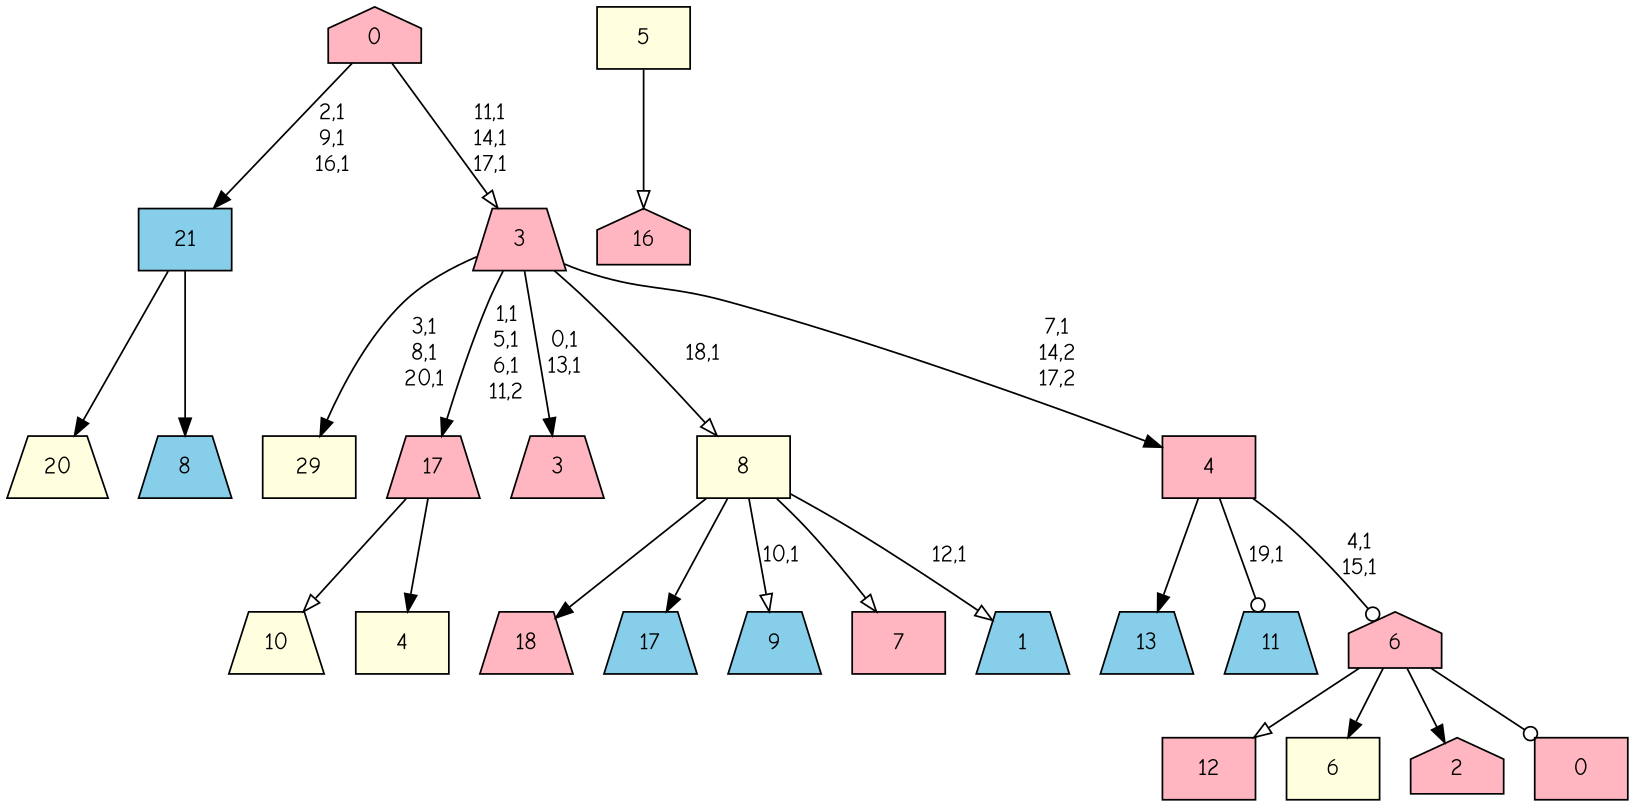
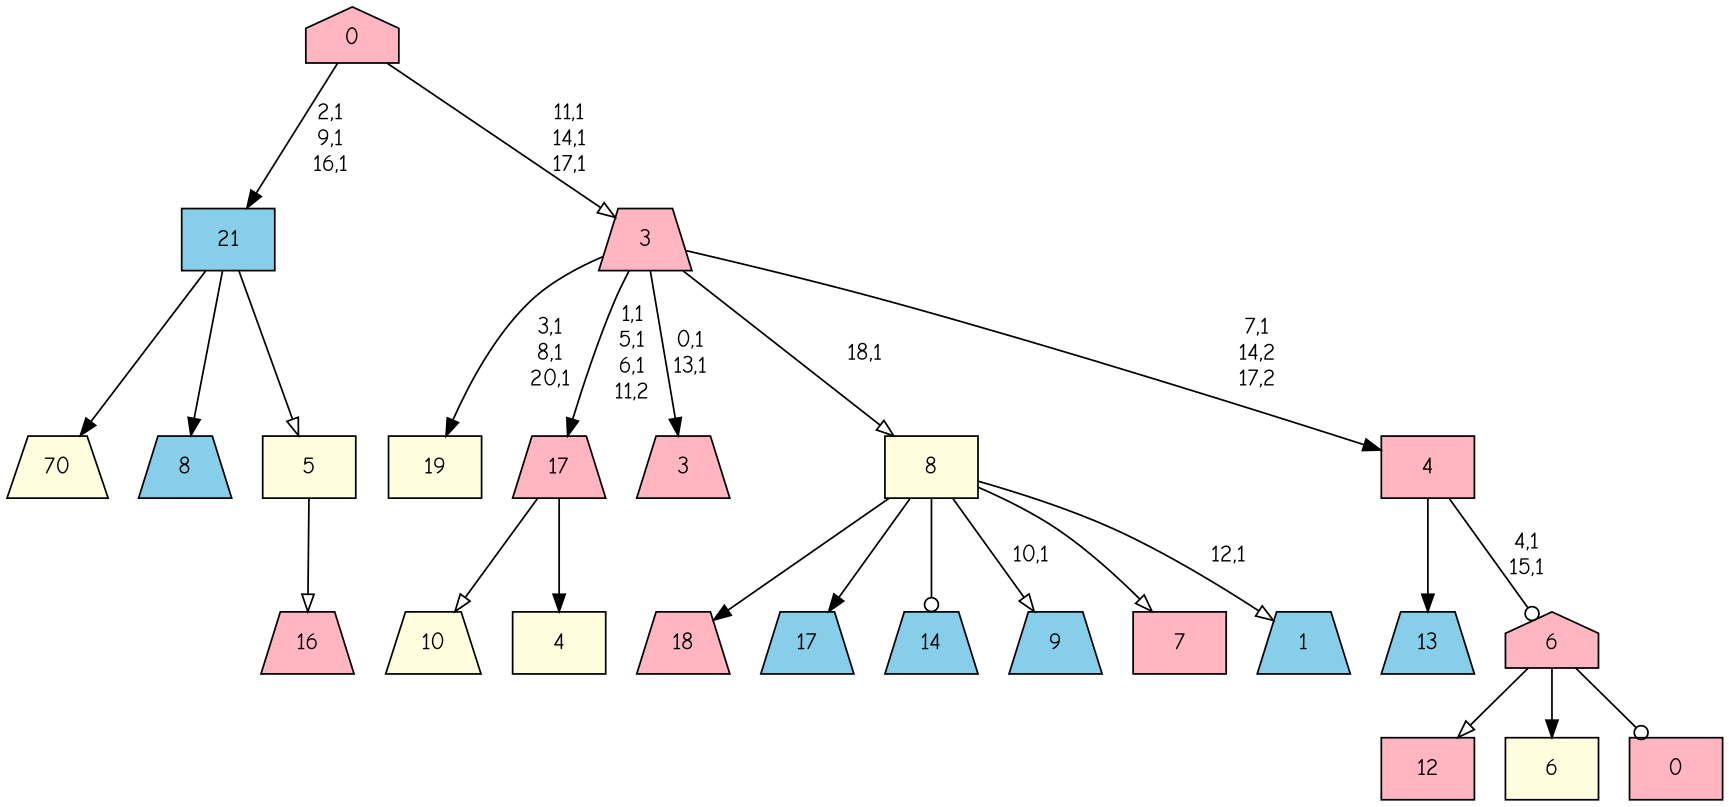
(644, 240) -> (308, 643)
none -> (266, 345)
(58, 467) -> (58, 467)
(309, 467) -> (435, 467)
none -> (931, 643)
(1271, 643) -> none
(1457, 769) -> none
